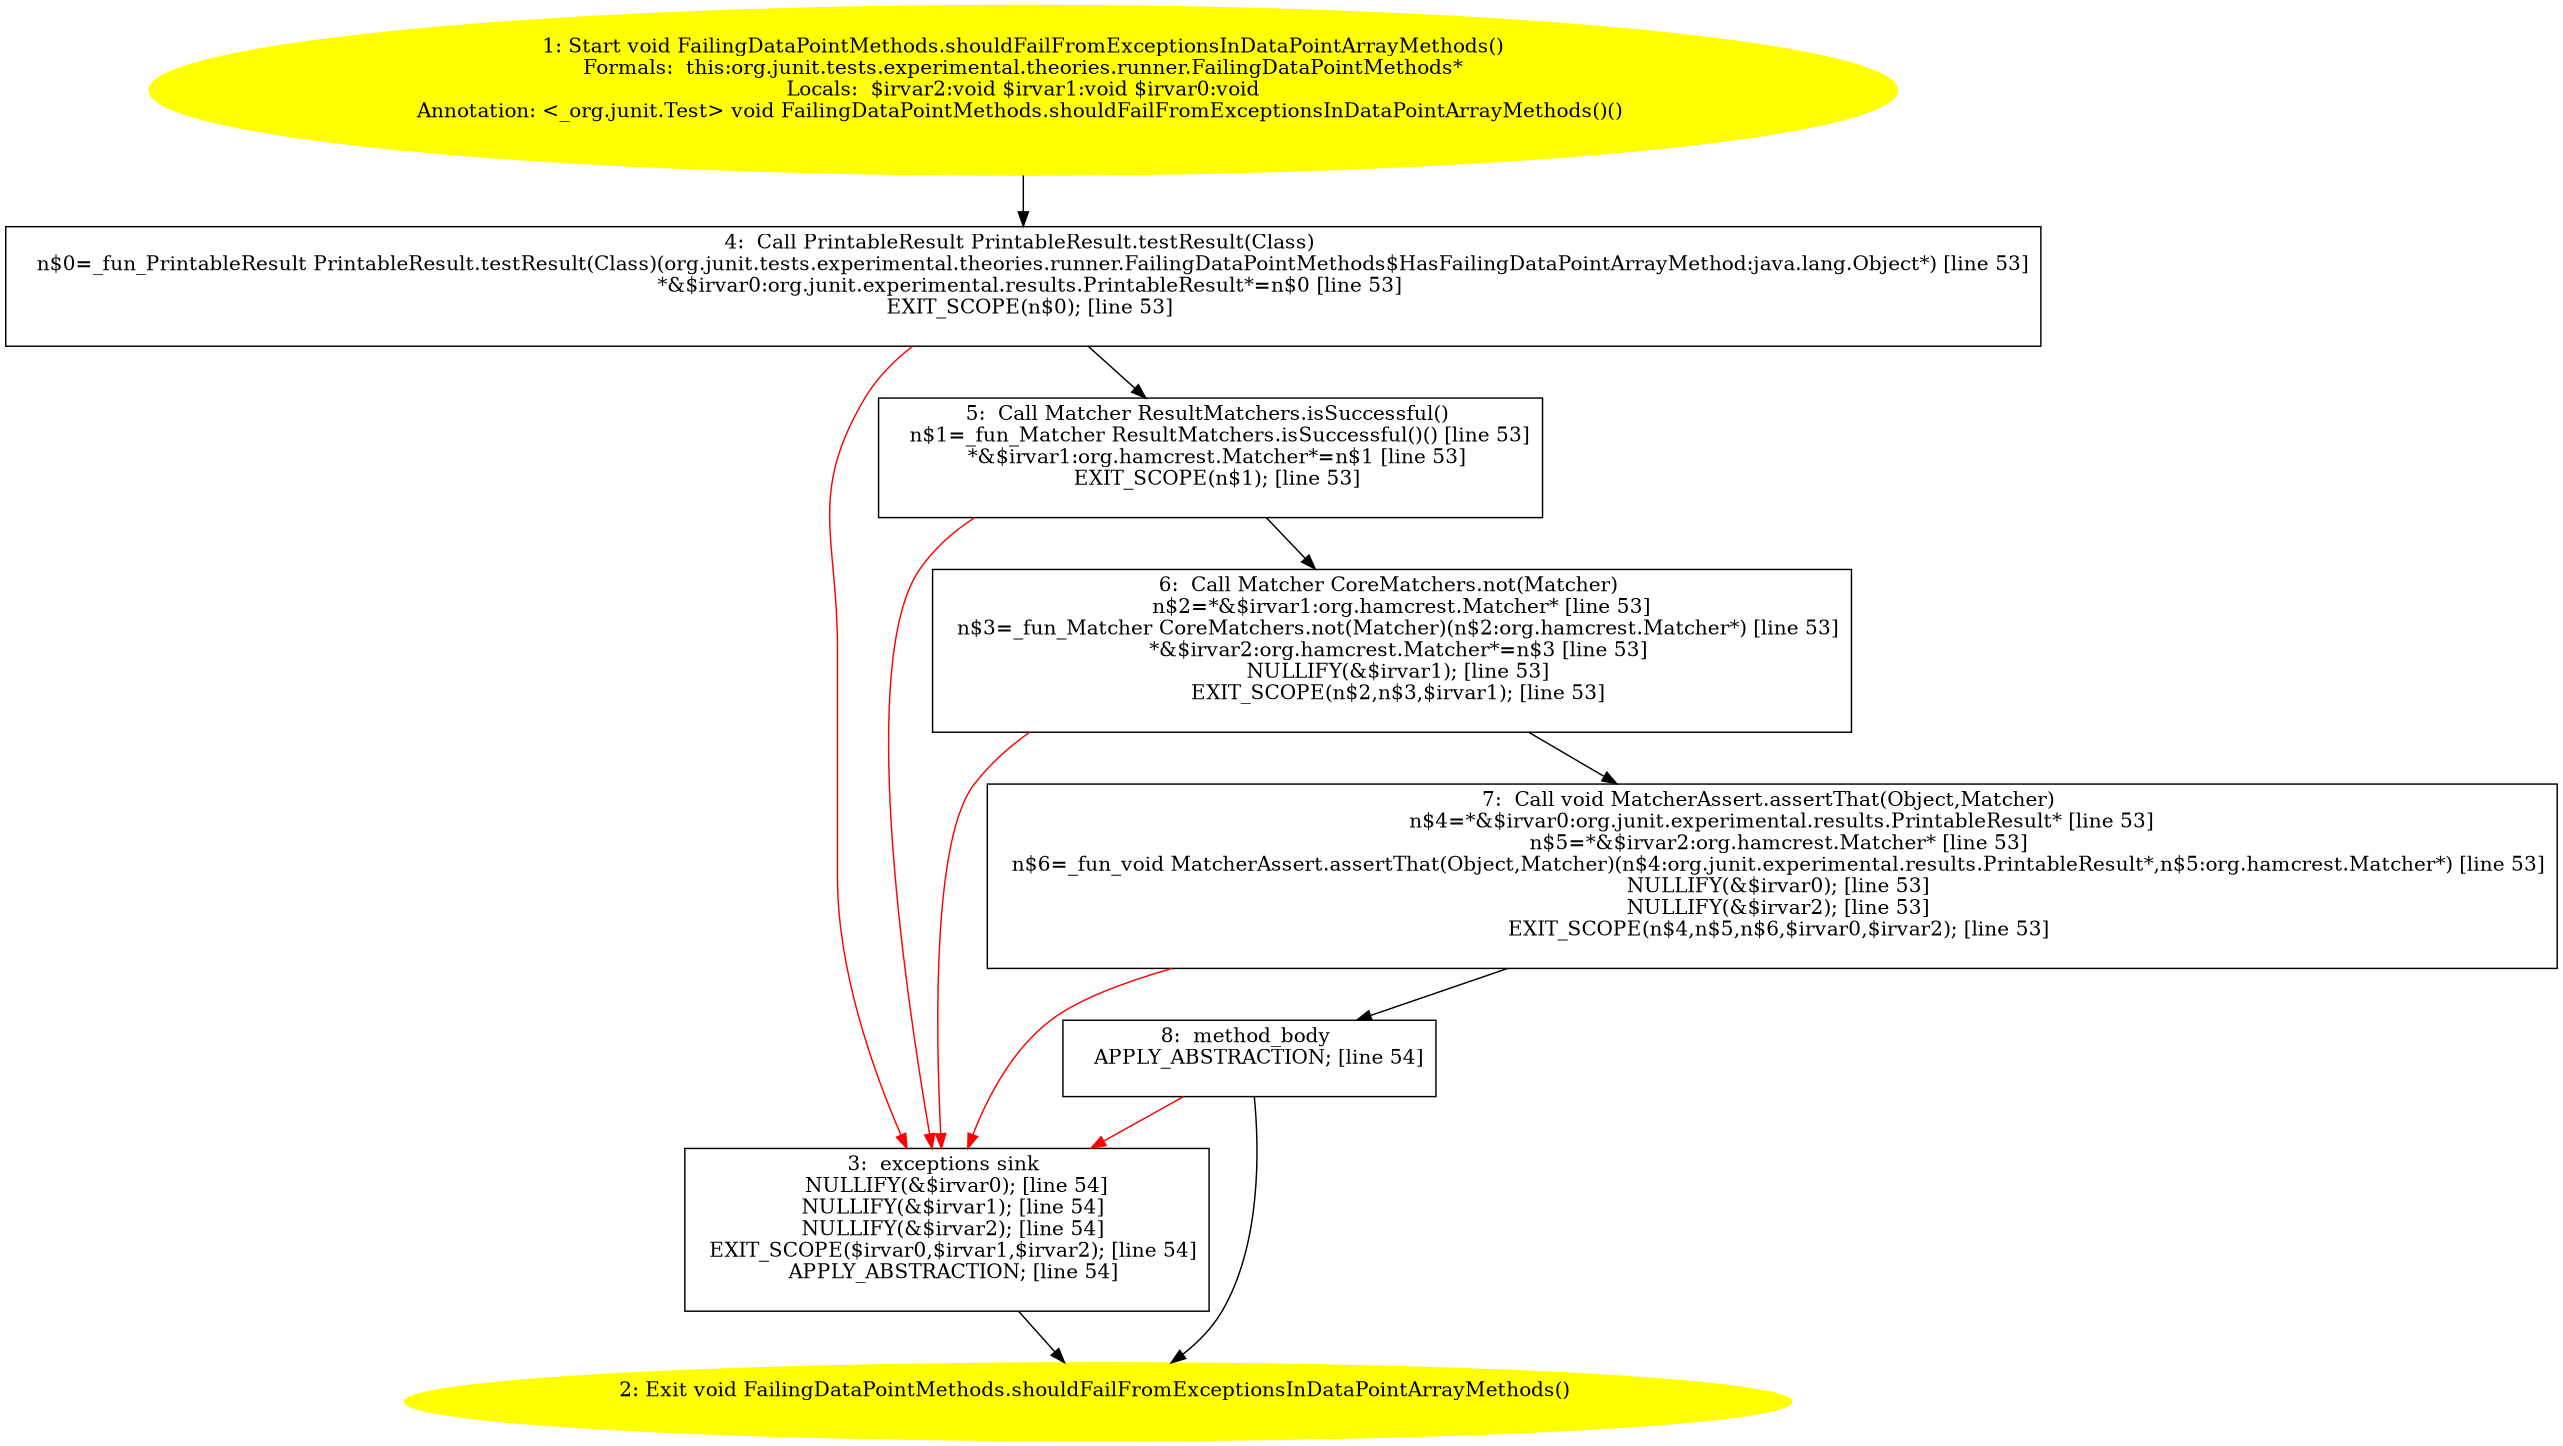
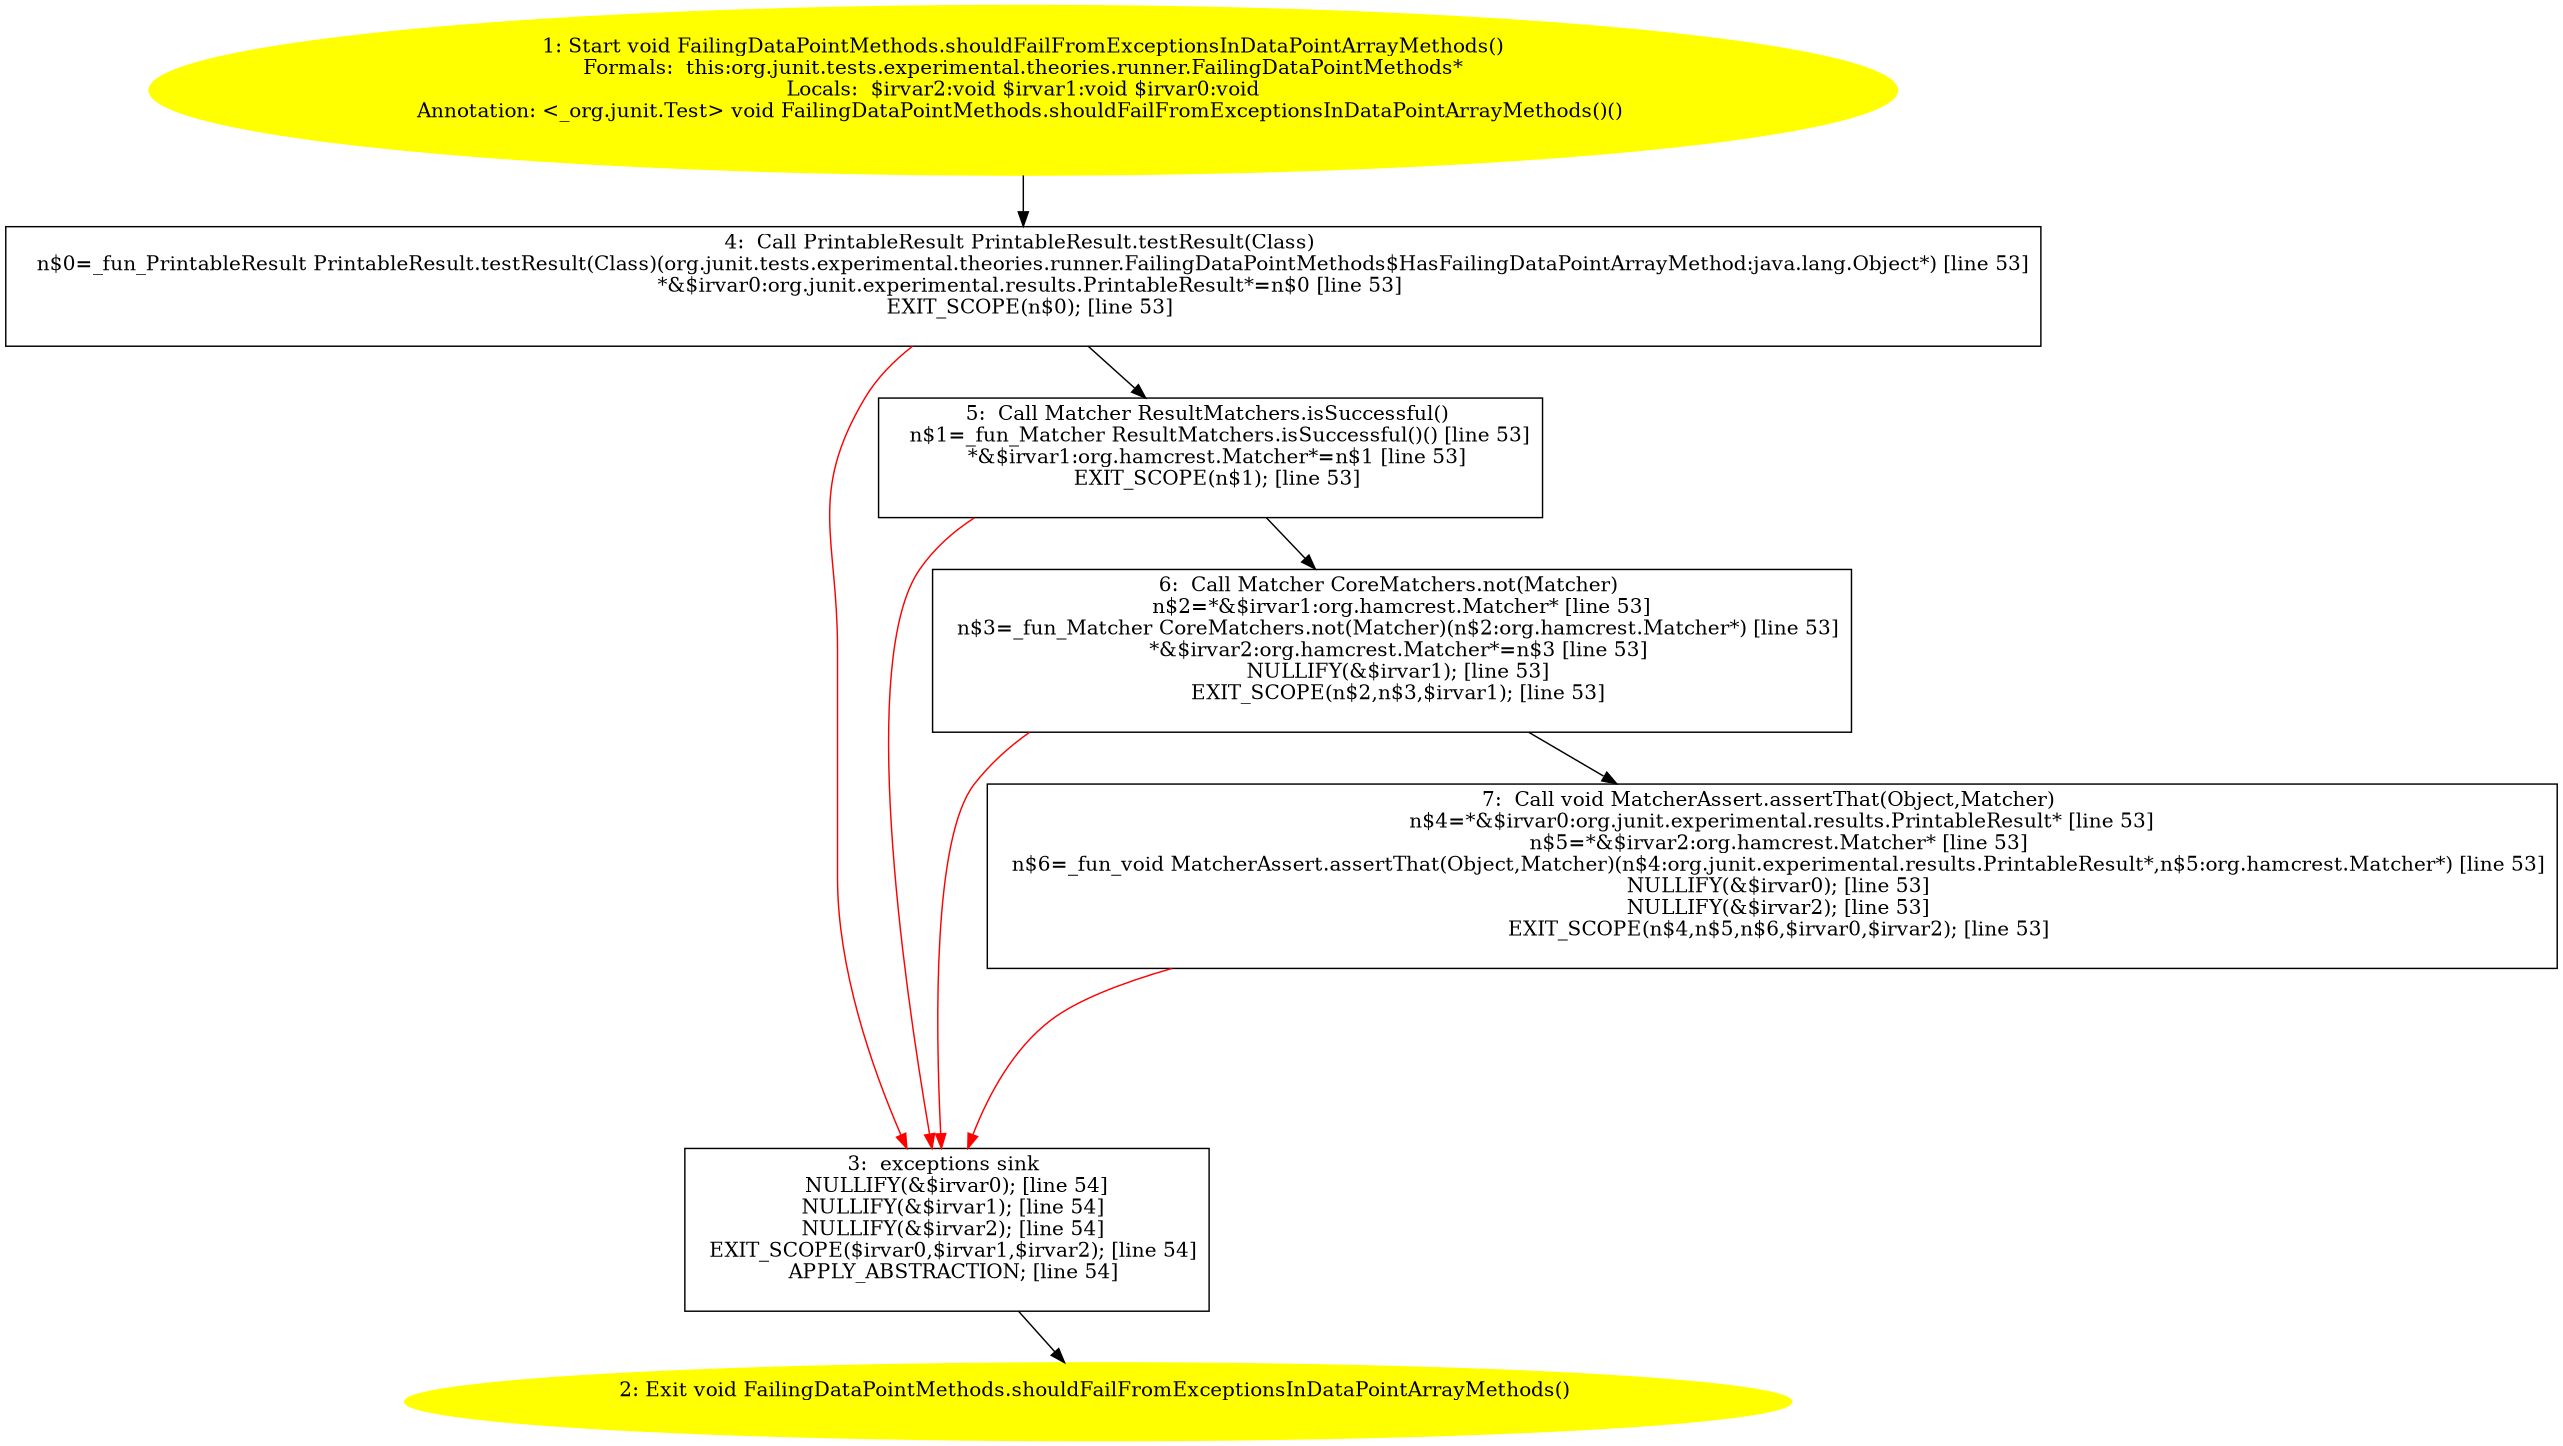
(1249, 1058) -> none
